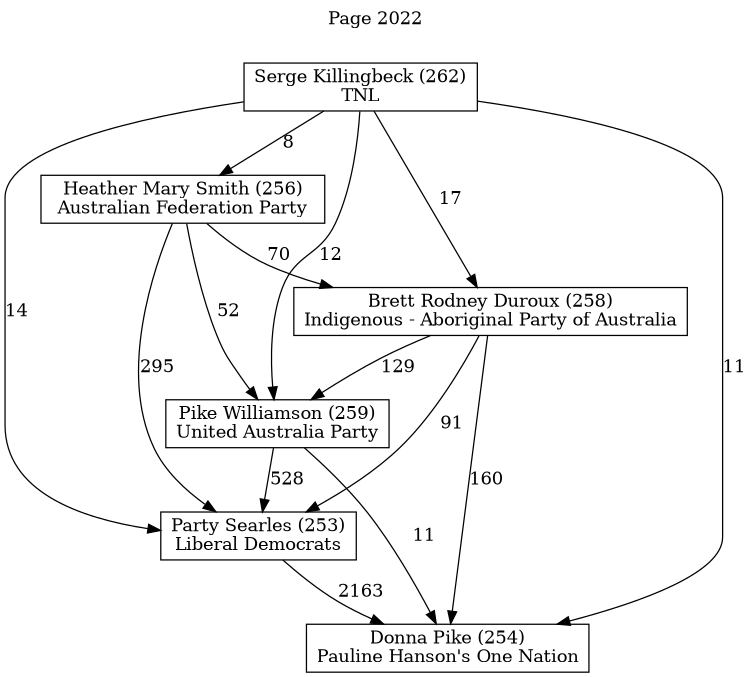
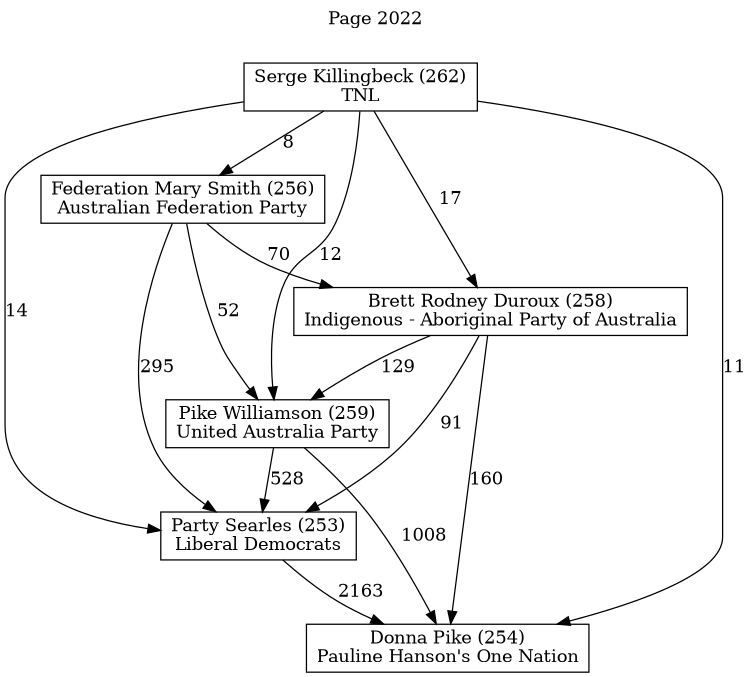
(183, 199) -> (183, 199)
(424, 536) -> (424, 536)
